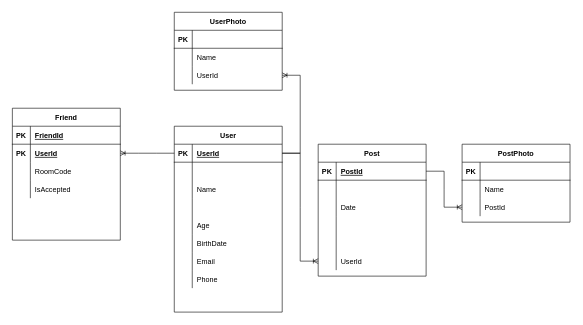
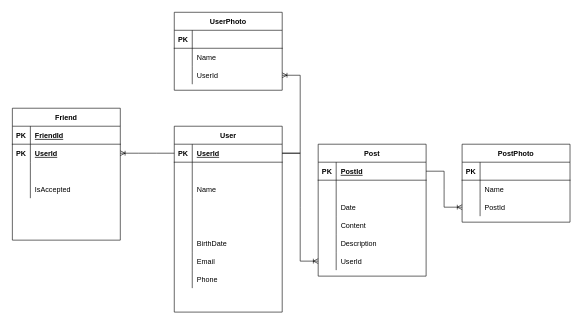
(75, 171) -> none
(237, 225) -> none
none -> (381, 225)
none -> (381, 243)
